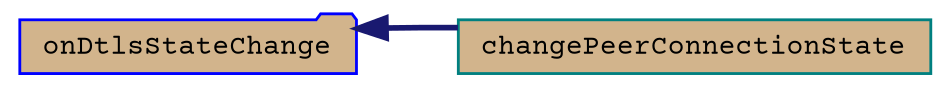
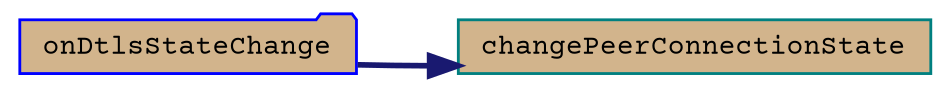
(422, 28) -> (394, 65)
